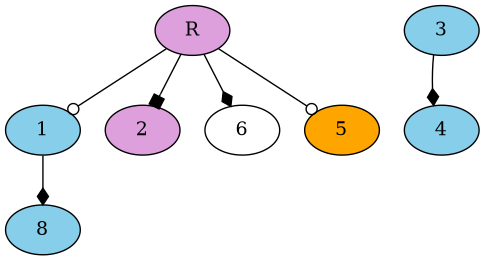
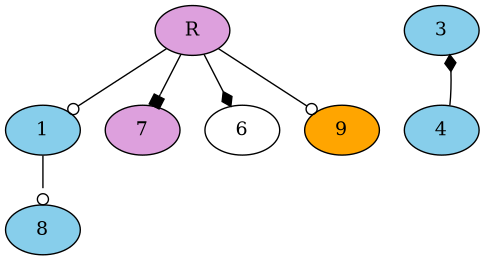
(433, 72) -> (451, 88)
(143, 130) -> (143, 130)
(342, 130) -> (342, 130)
(43, 172) -> (43, 172)
